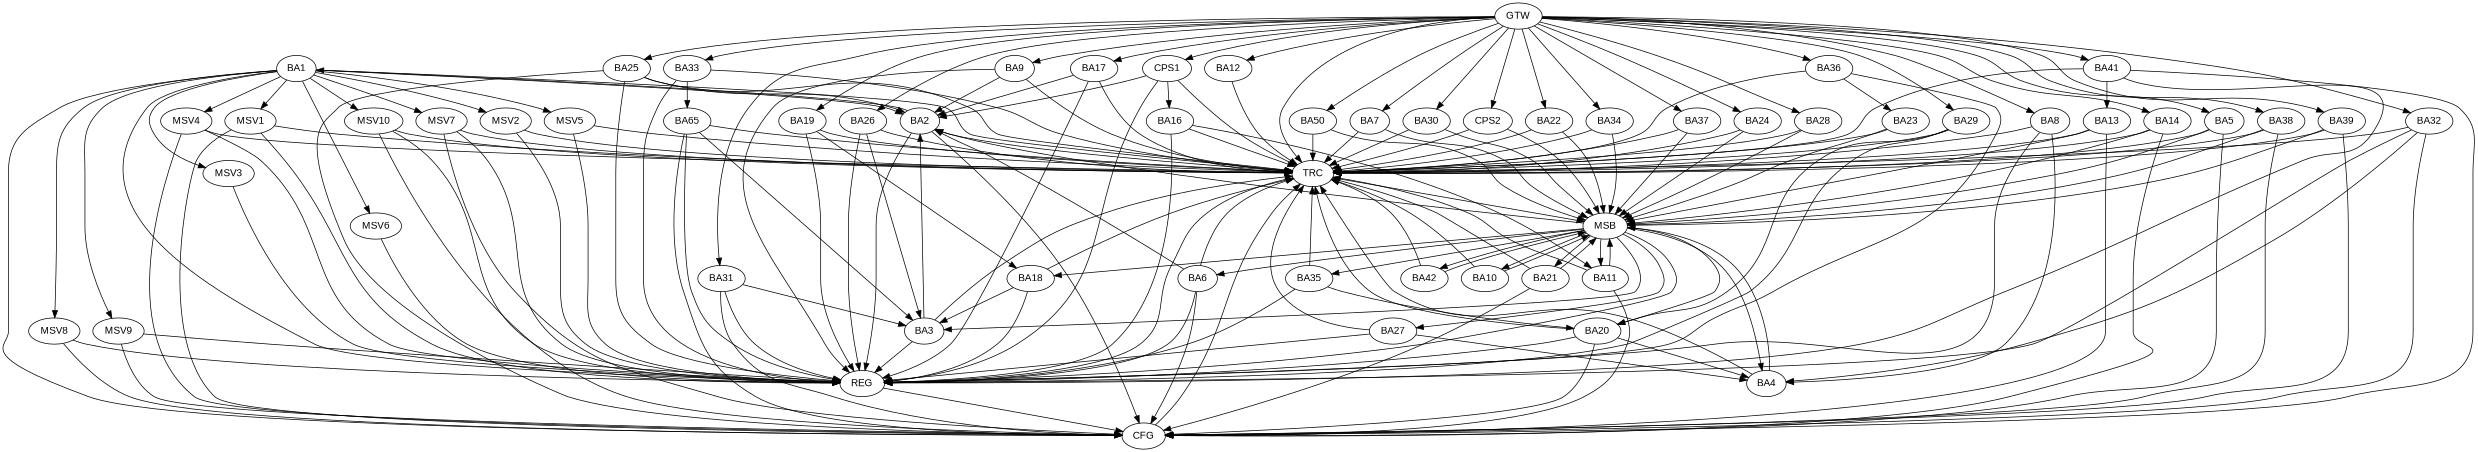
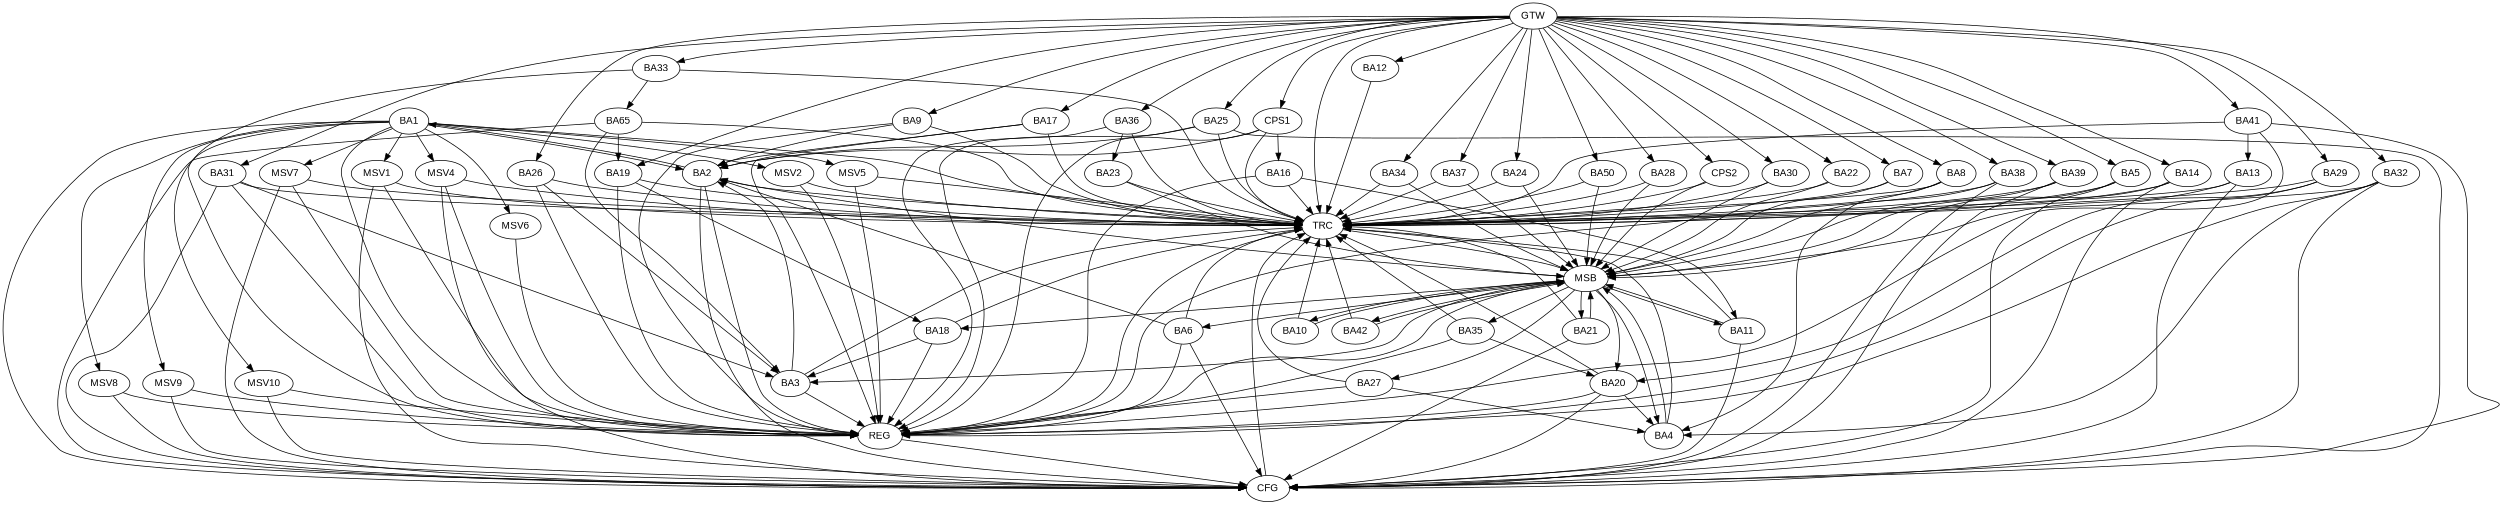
(839, 165) -> (766, 214)
(229, 174) -> none
(695, 300) -> (618, 144)
